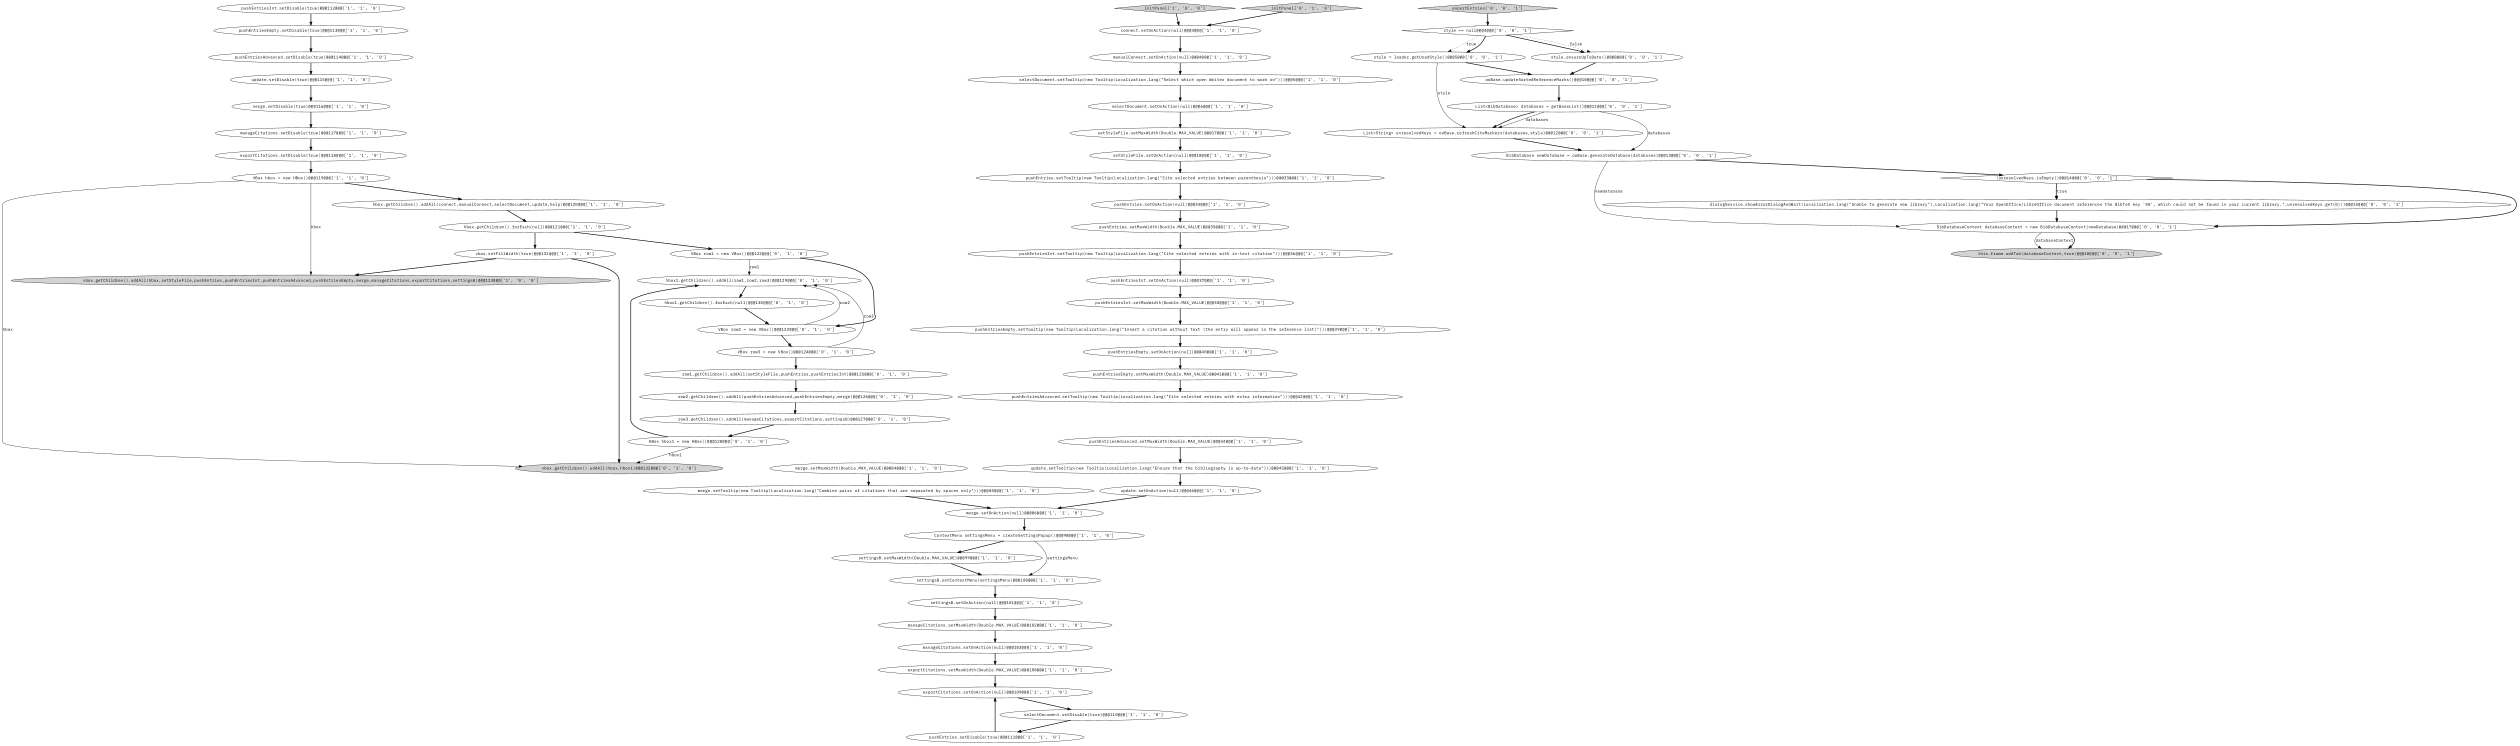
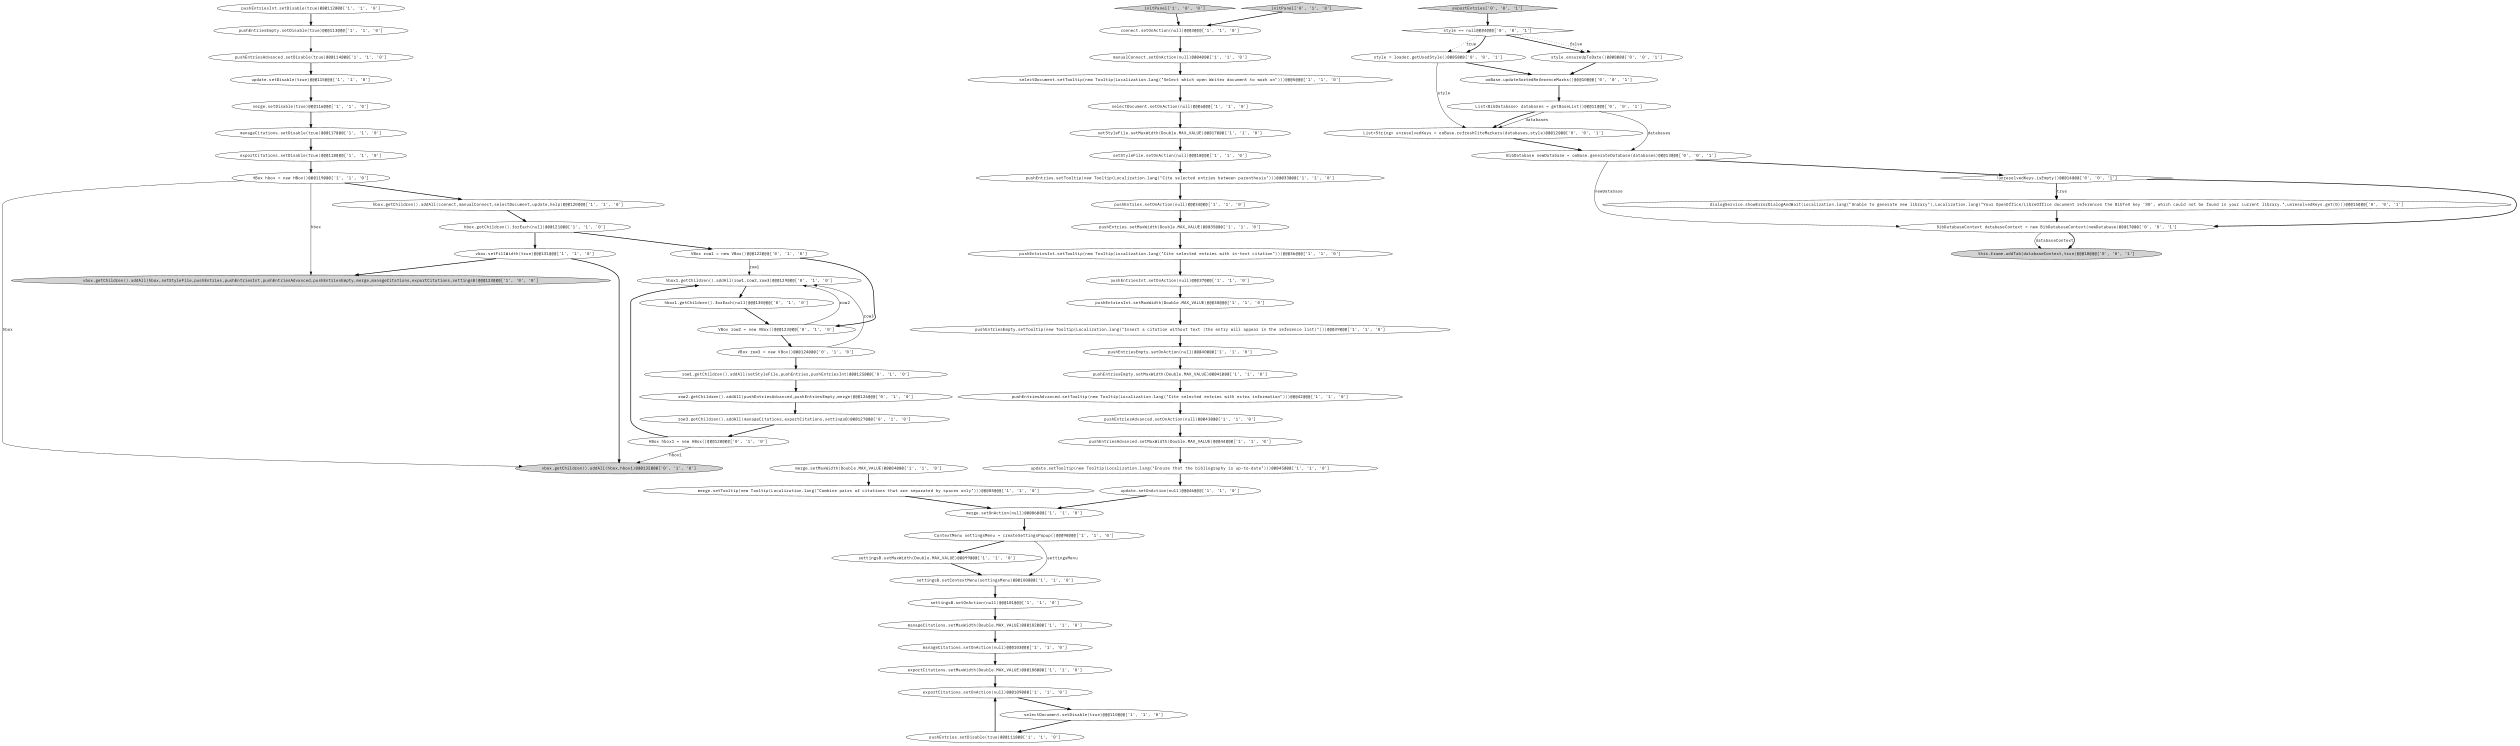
(311, 43) -> (311, 43)
none -> (1180, 419)
